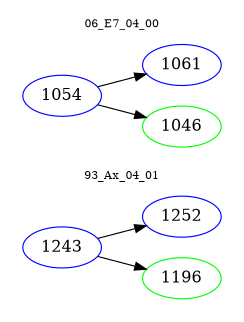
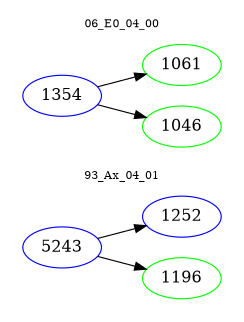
(122, 25) -> (122, 25)
(182, 65) -> (182, 65)
(62, 96) -> (62, 96)
(62, 247) -> (62, 247)
